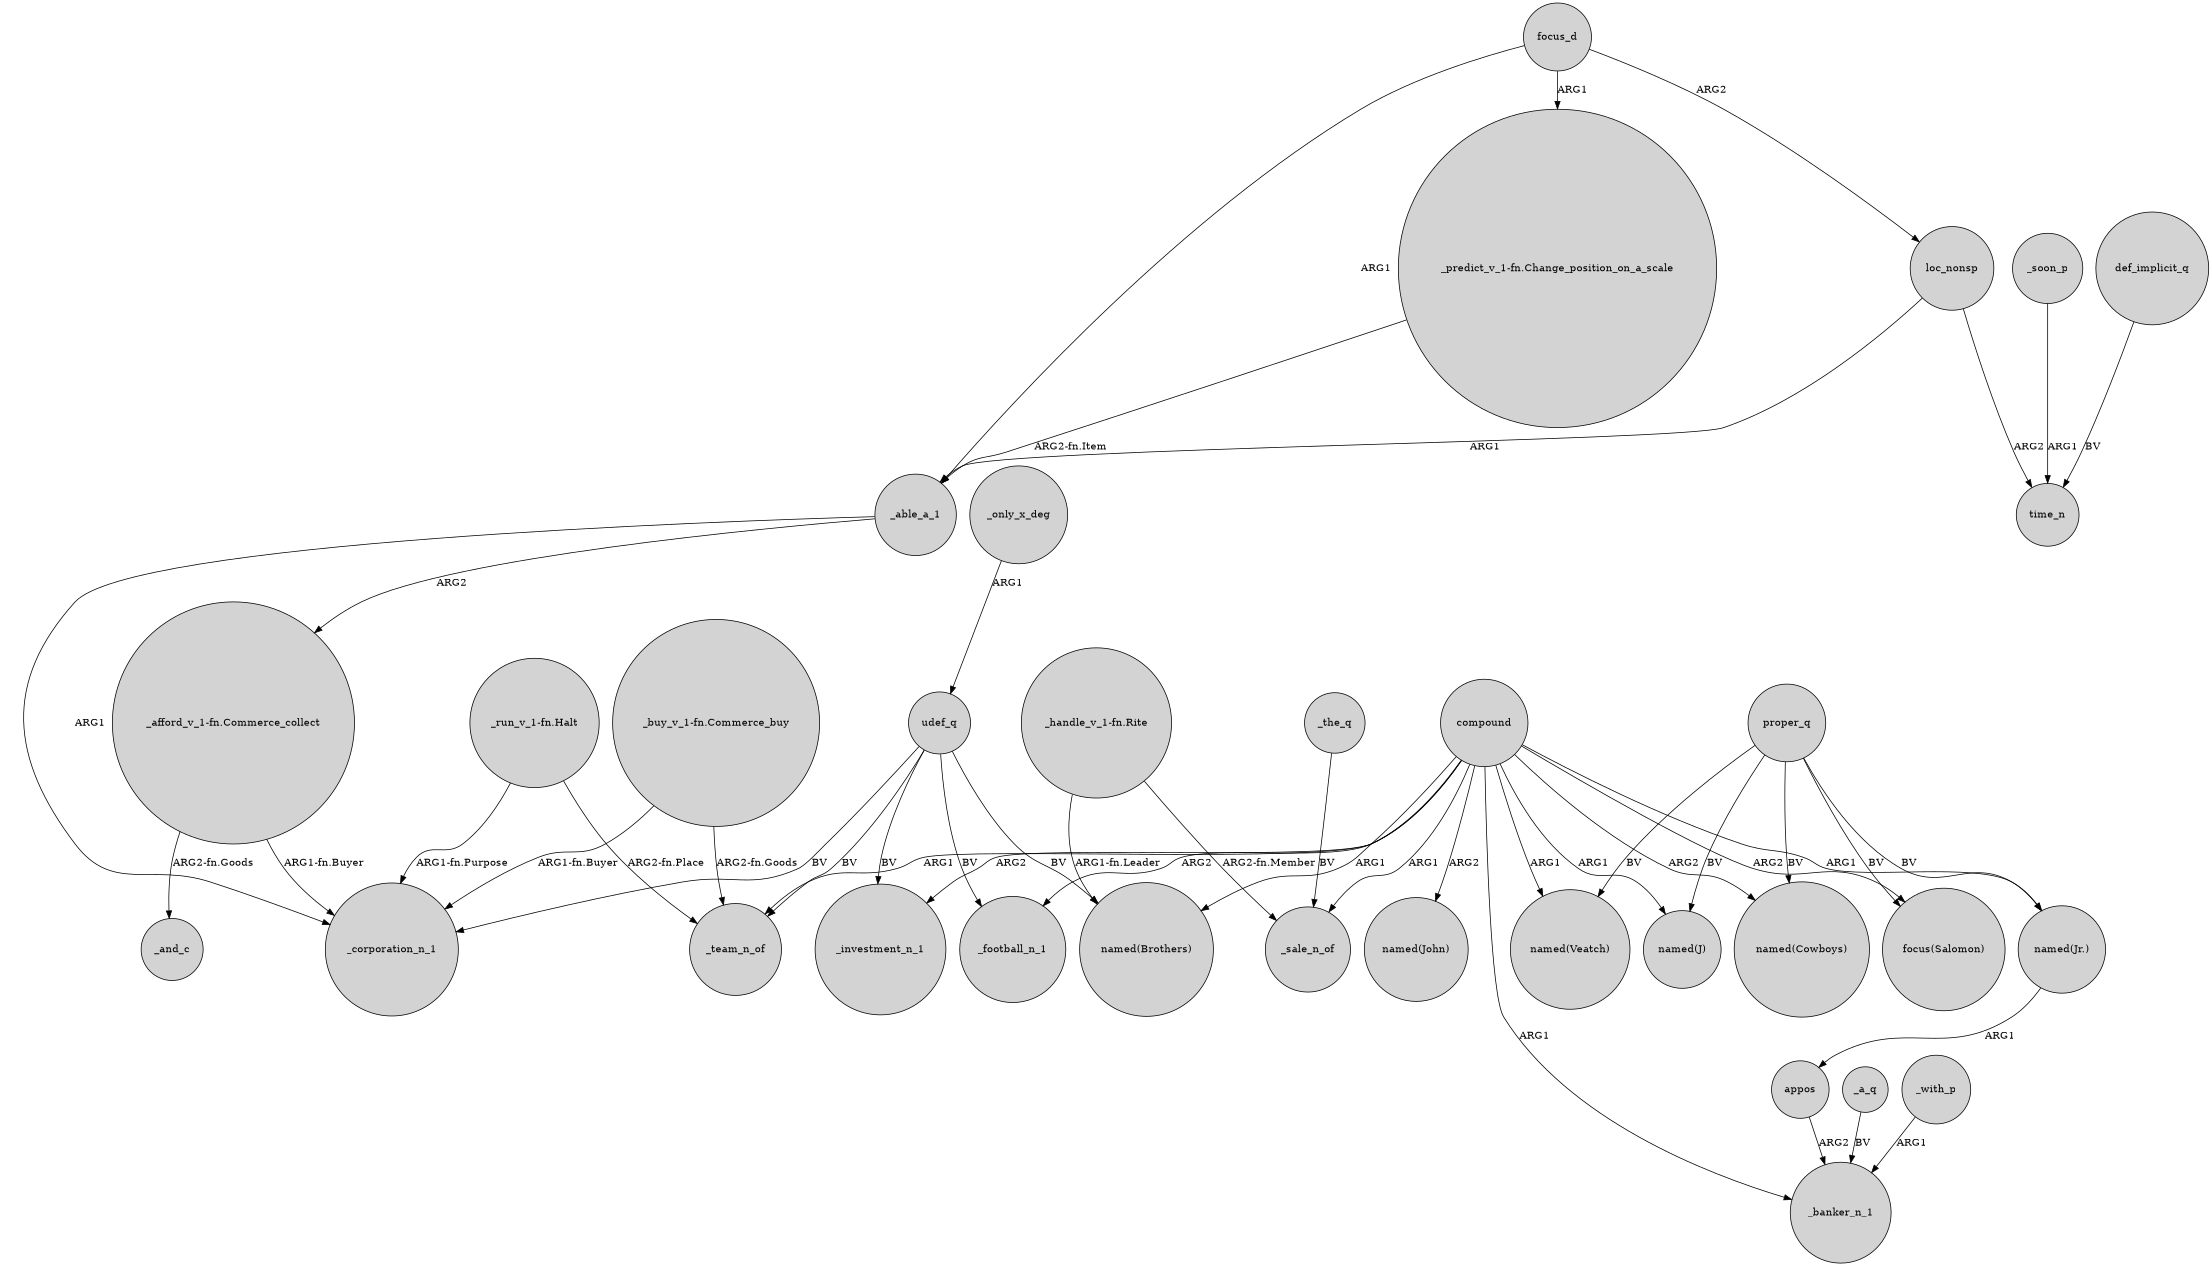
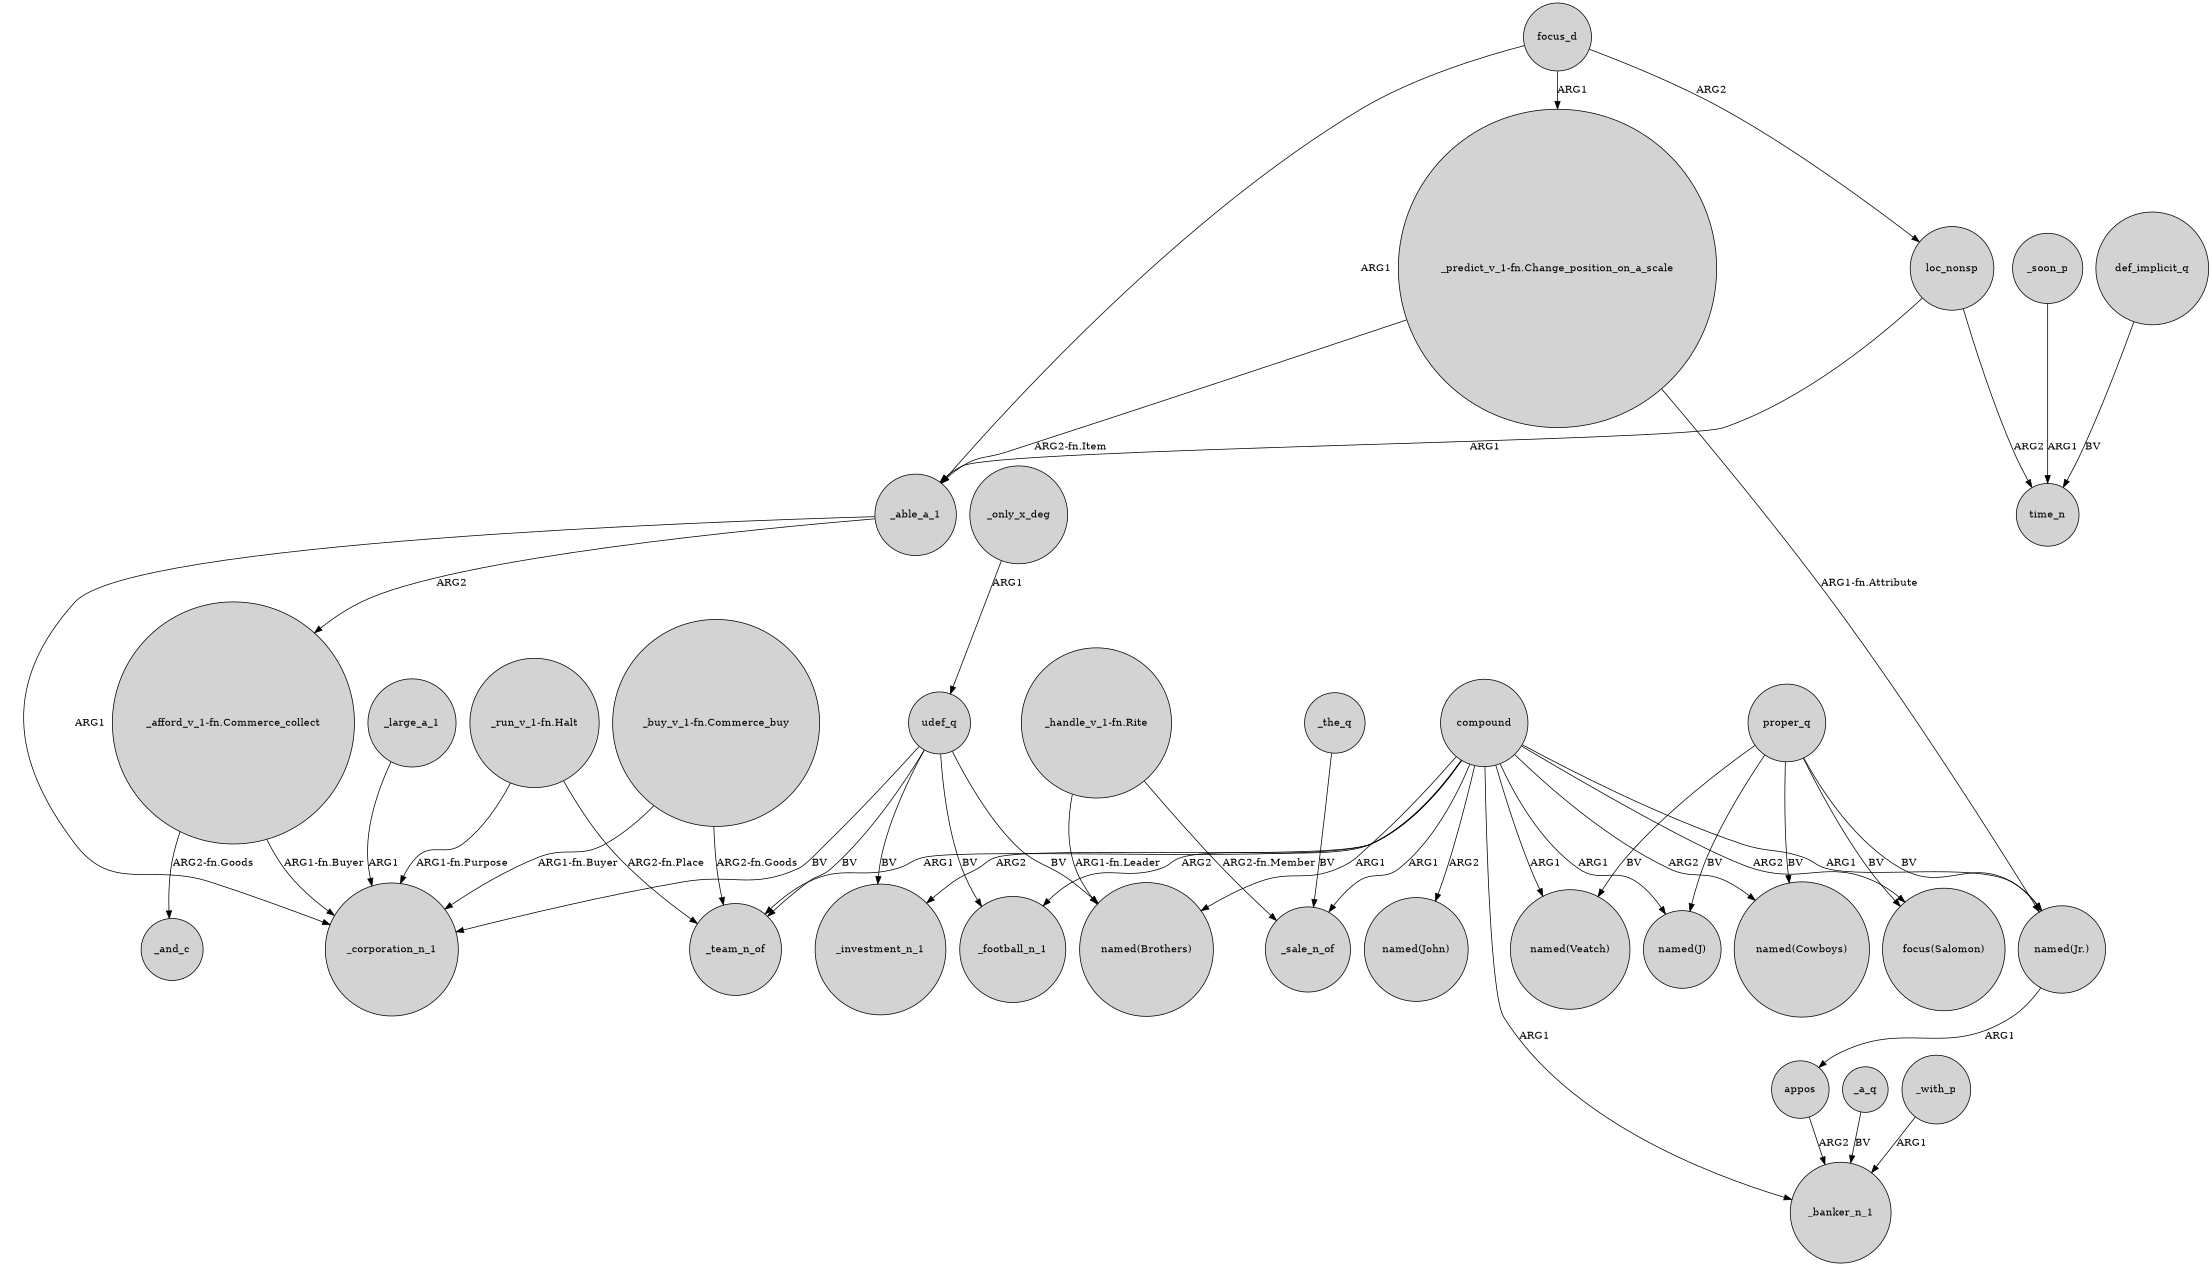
none -> (1860, 639)
none -> (412, 723)
